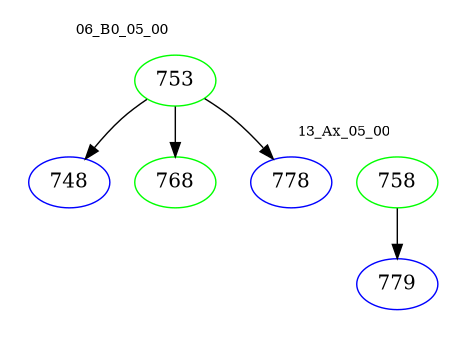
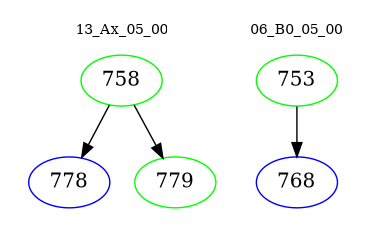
(249, 133) -> (99, 125)
(69, 182) -> none
(175, 182) -> (297, 182)
(397, 284) -> (175, 182)
